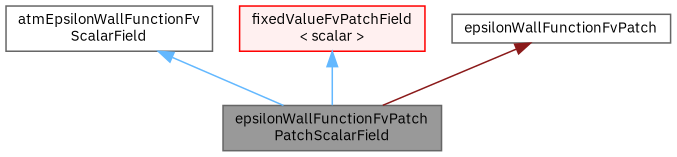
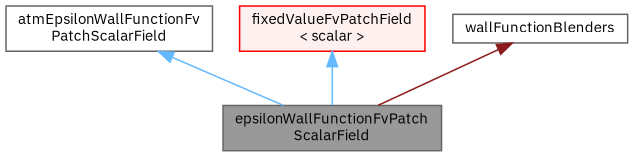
(109, 29) -> (109, 29)
(561, 29) -> (540, 29)
(332, 128) -> (332, 128)
